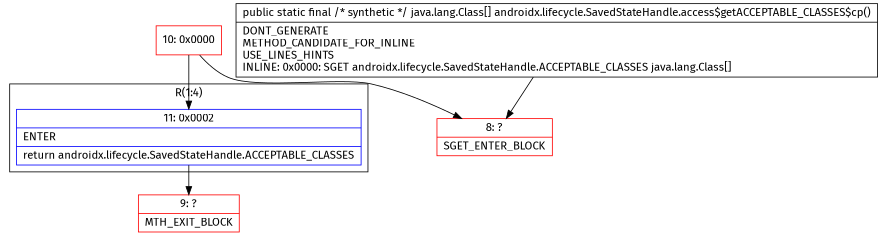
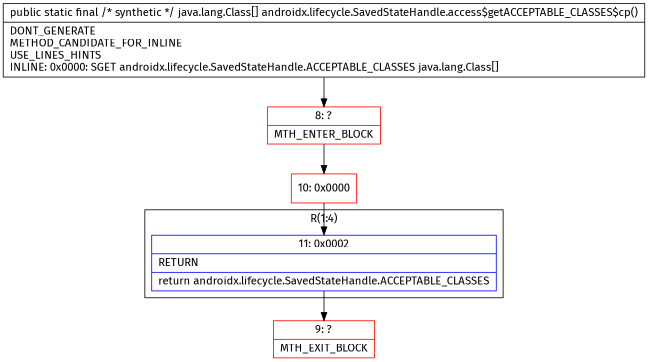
(379, 86) -> (324, 155)
(40, 137) -> (179, 263)
(495, 146) -> (324, 134)
